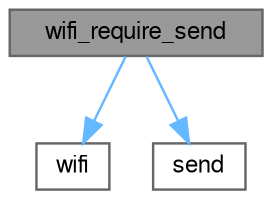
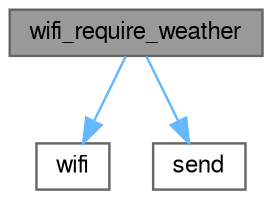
(136, 33) -> (136, 33)
